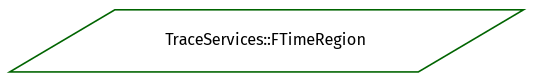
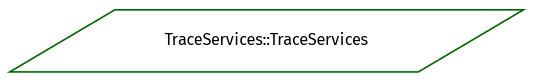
(267, 41) -> (267, 41)
